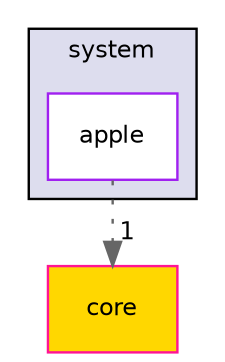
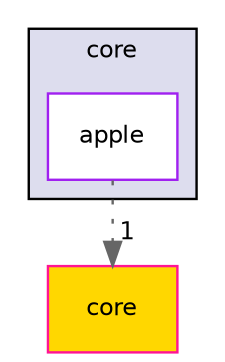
(113, 52) -> (113, 52)
